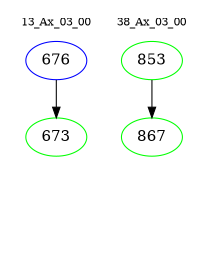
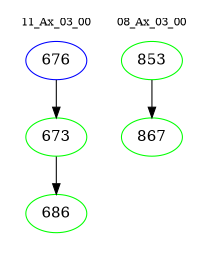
(56, 23) -> (56, 23)
(152, 23) -> (152, 23)
none -> (56, 214)
